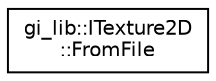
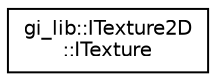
(108, 41) -> (108, 41)
